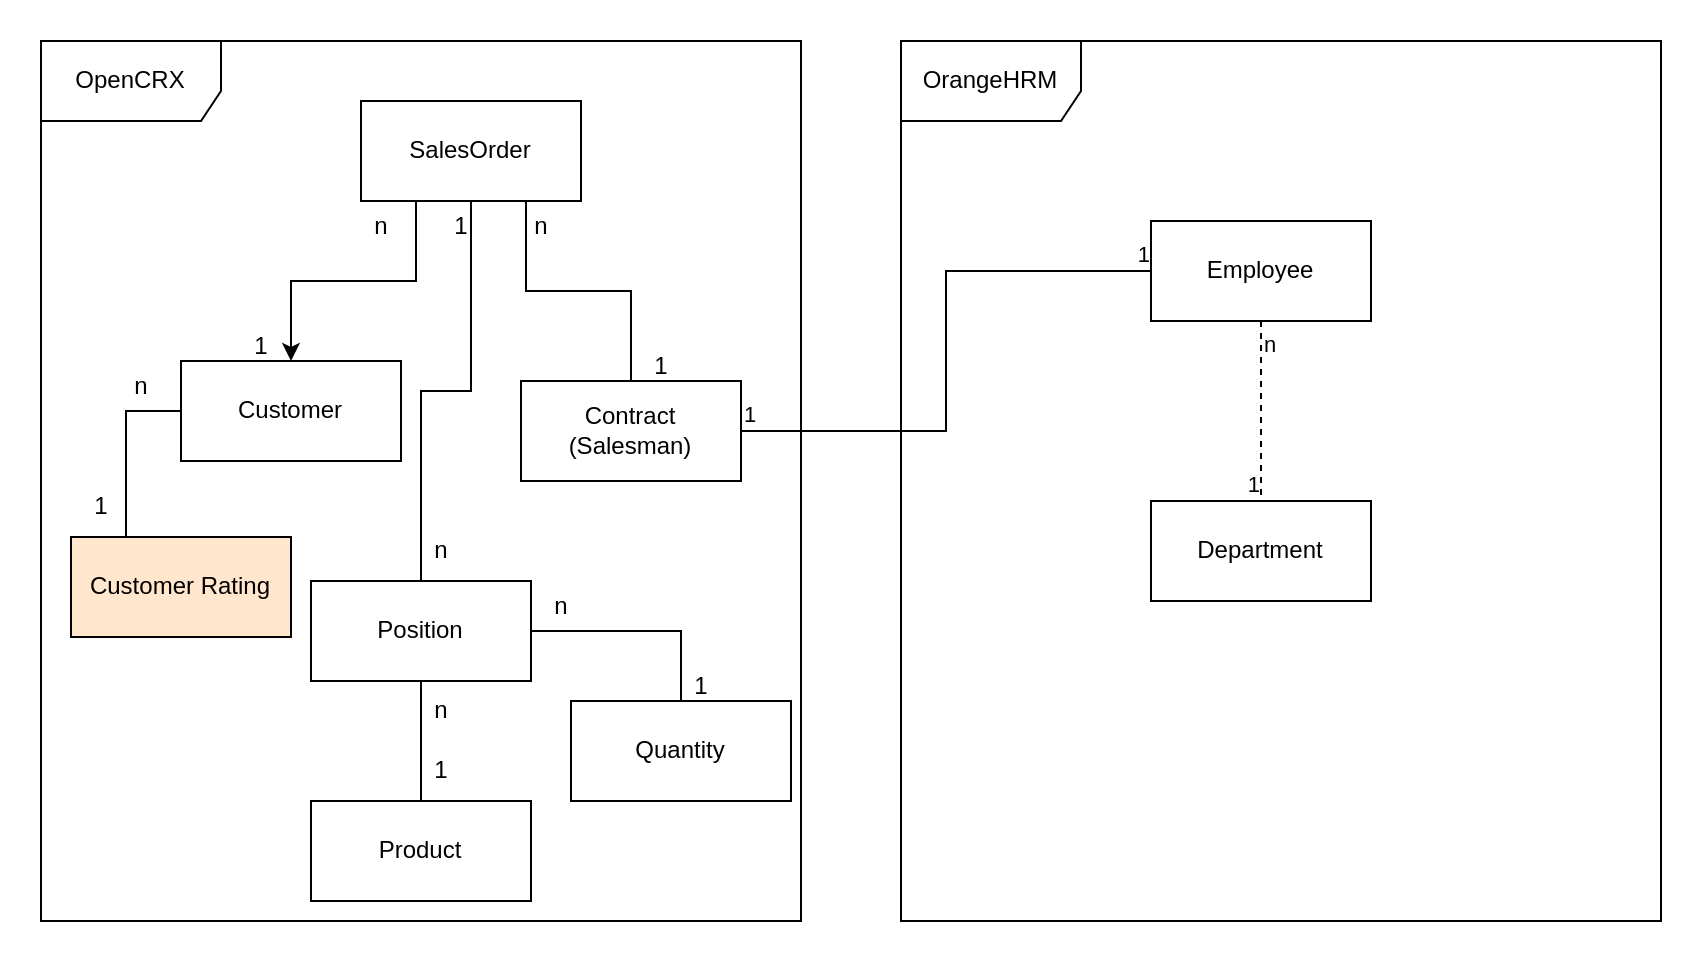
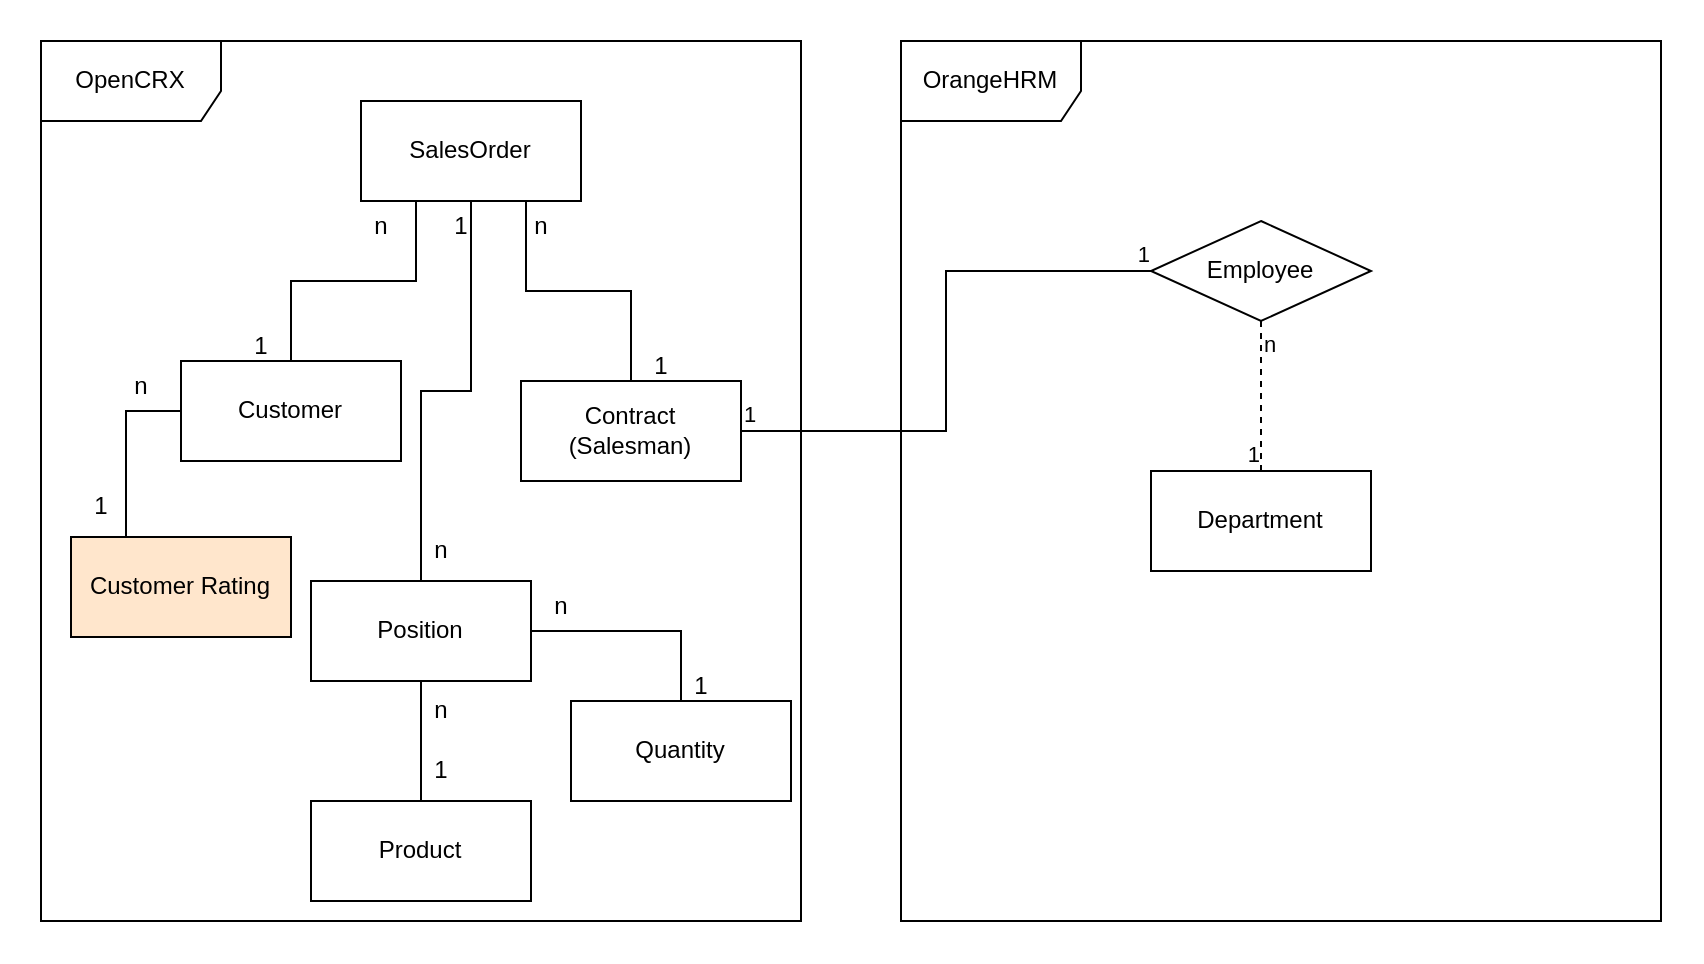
(1261, 271) -> (1261, 271)
(291, 346) -> (291, 351)
(1261, 551) -> (1261, 521)
